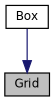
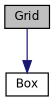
(27, 45) -> (27, 45)
